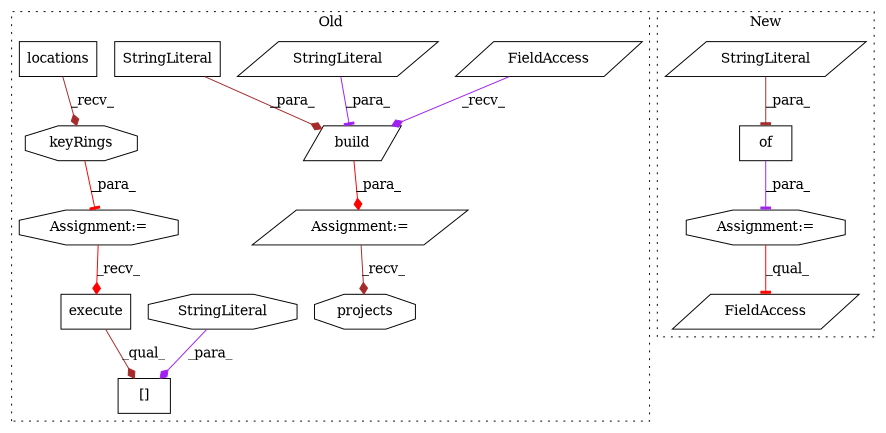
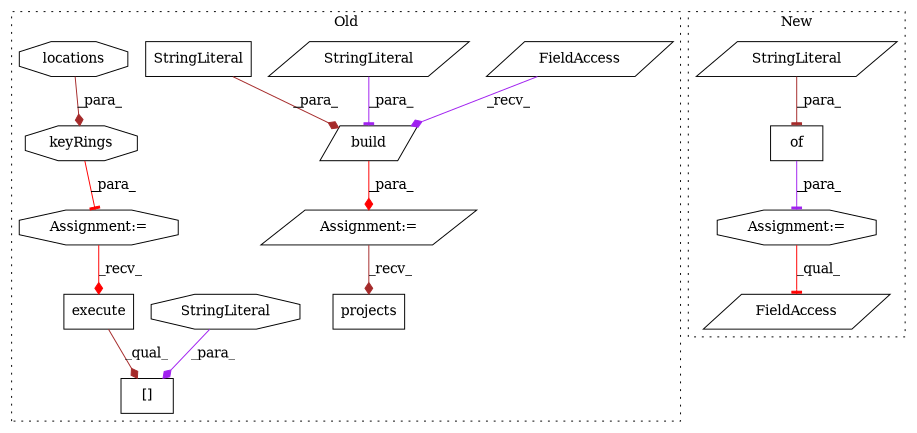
(58, 59) -> (74, 59)
(92, 101) -> (100, 101)
(365, 312) -> (369, 312)
